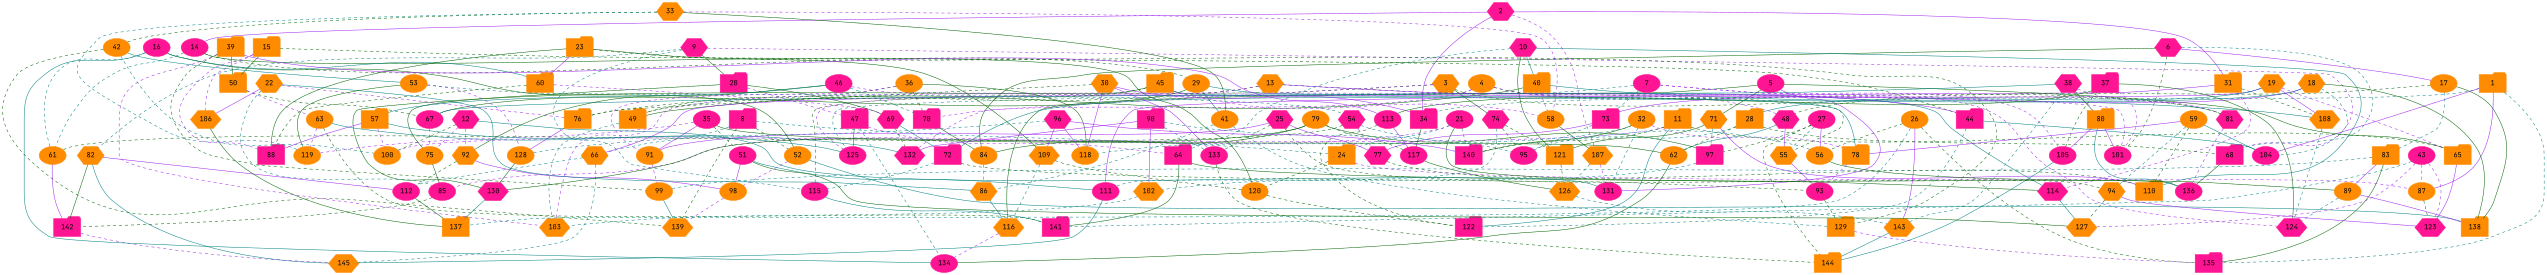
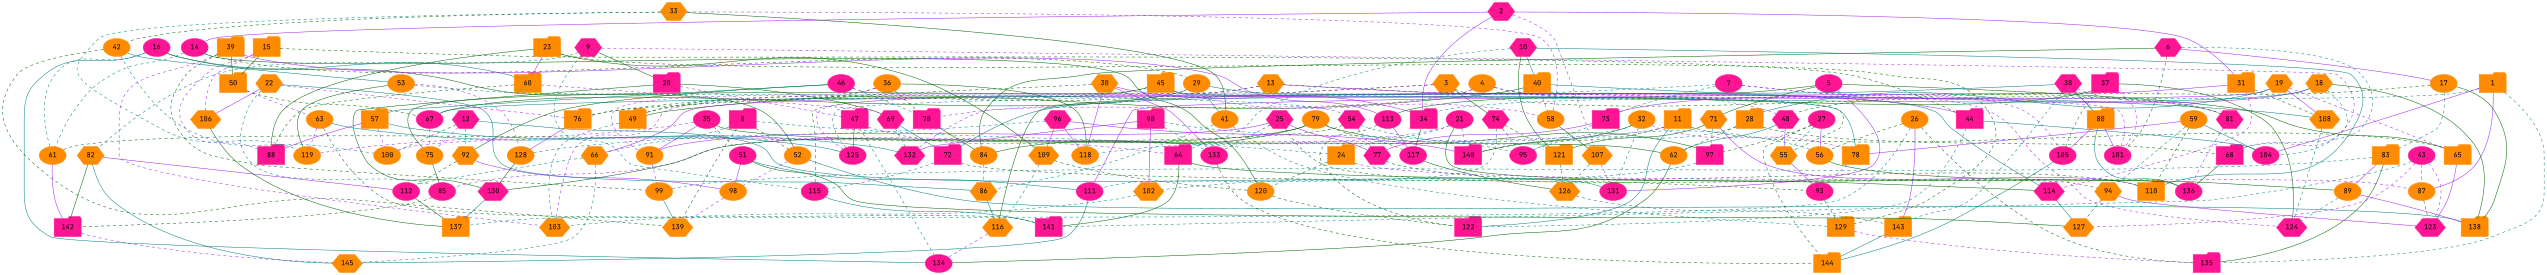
(1899, 228) -> (1898, 228)
